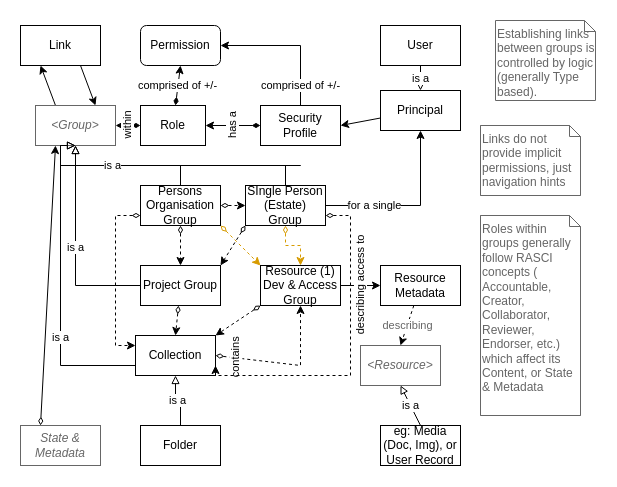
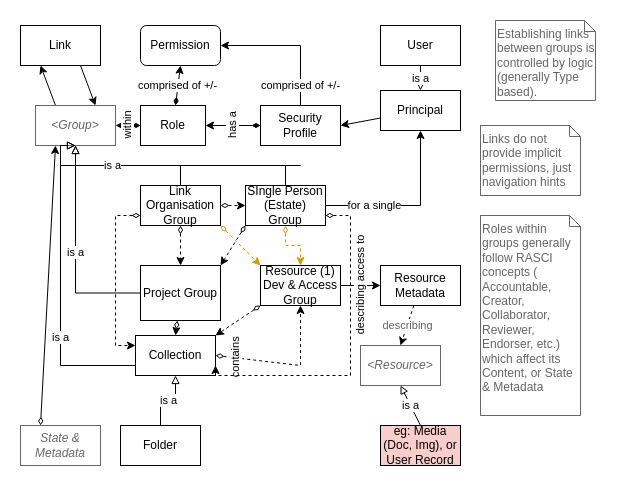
(181, 206) -> (181, 206)
(181, 286) -> (181, 293)
(181, 446) -> (161, 446)
(421, 446) -> (421, 446)
